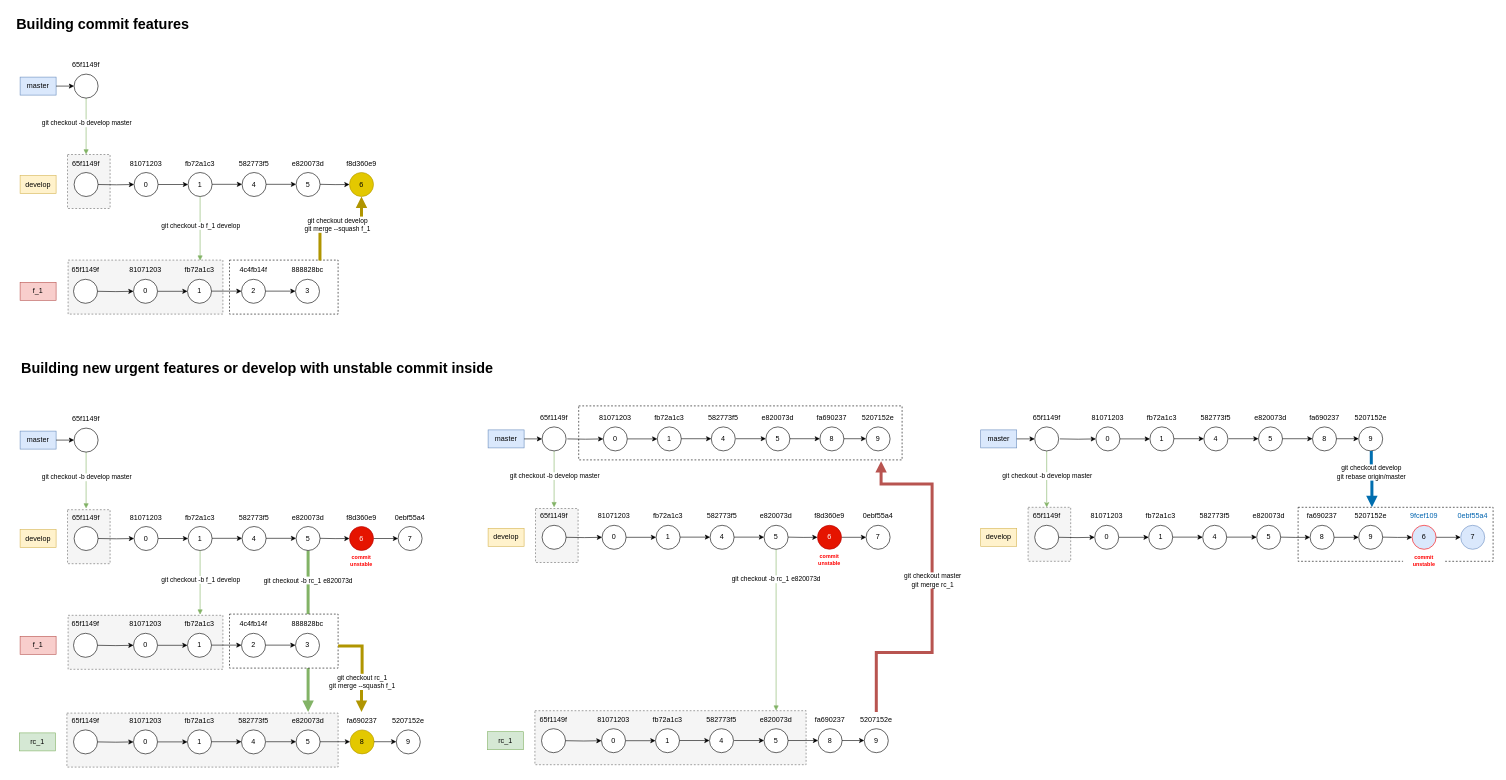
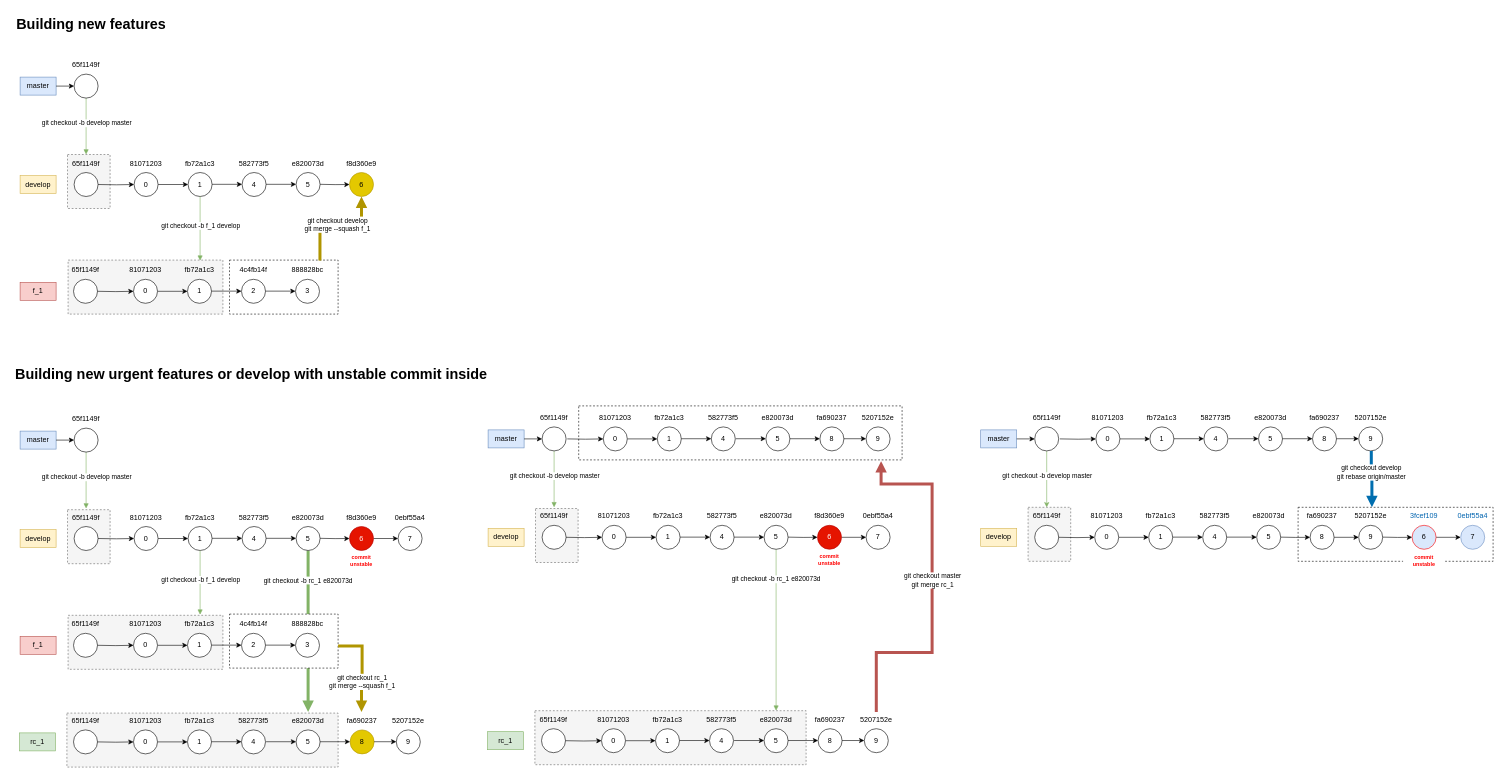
(59, 11) -> (54, 11)
(274, 380) -> (268, 386)
(1424, 516) -> (1424, 516)
